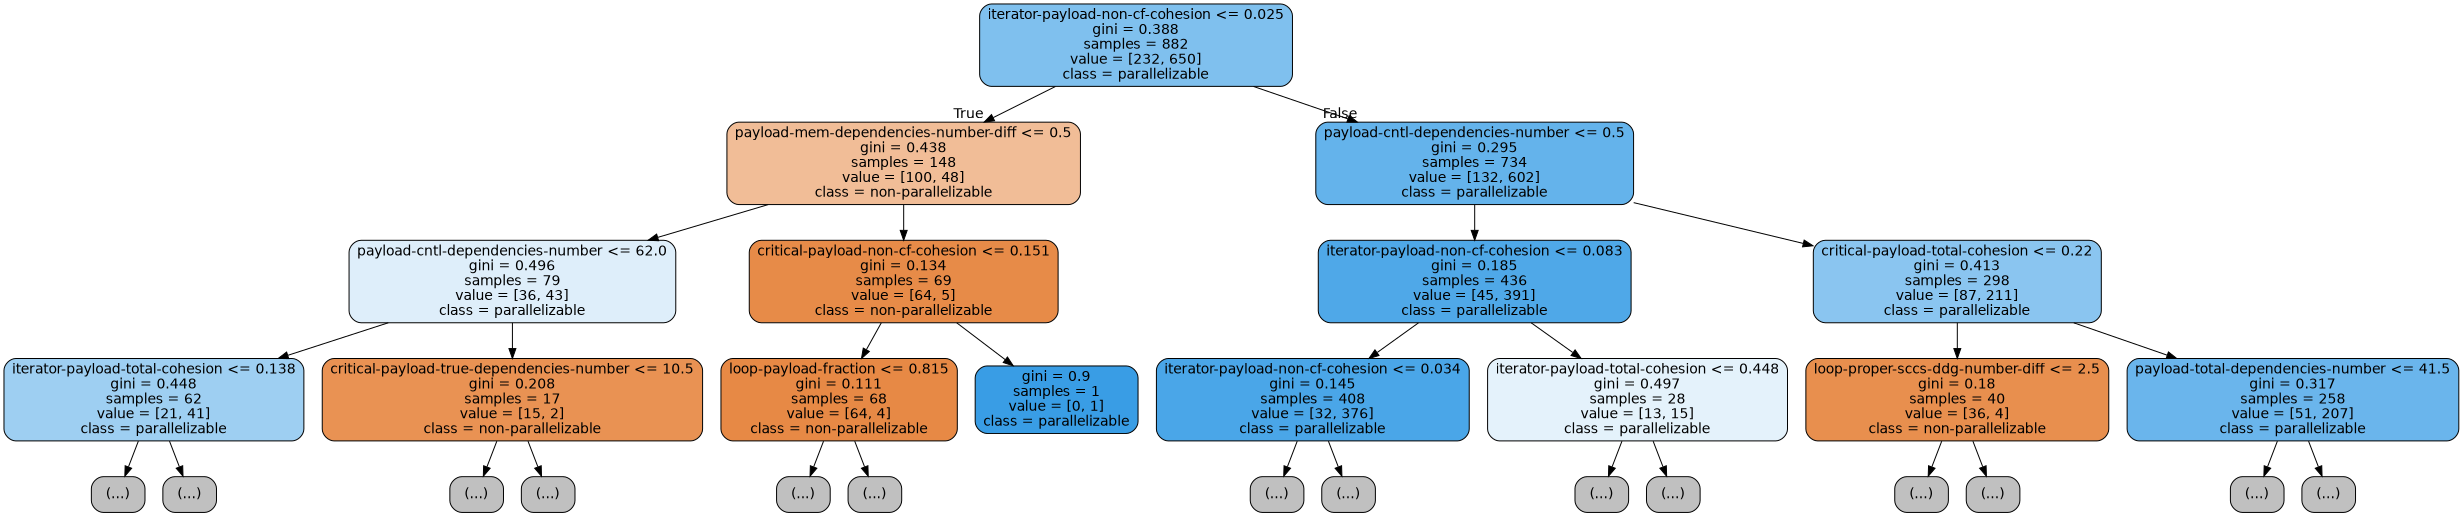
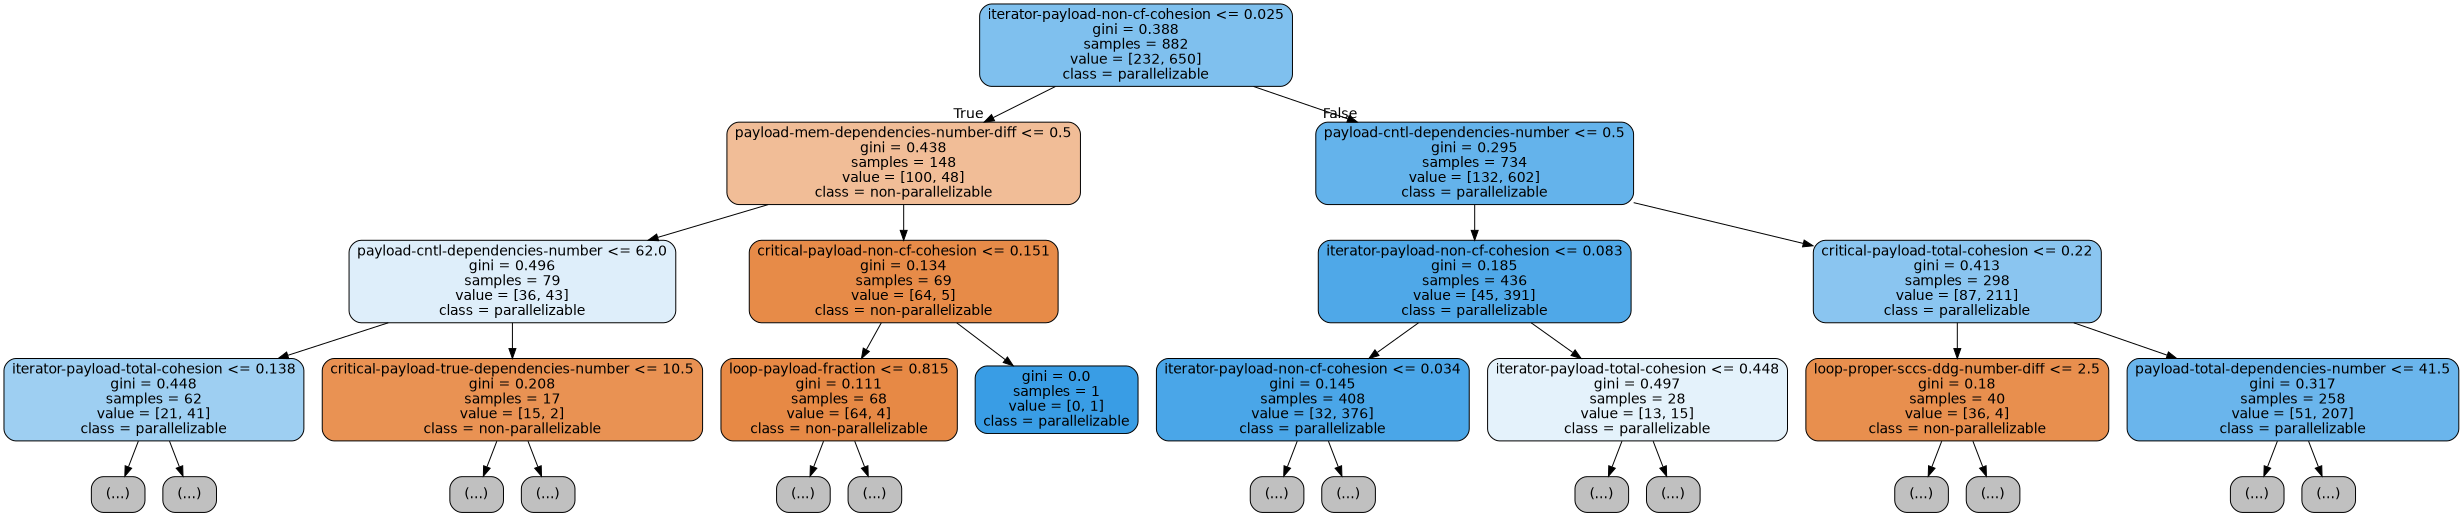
(1057, 400) -> (1057, 400)
